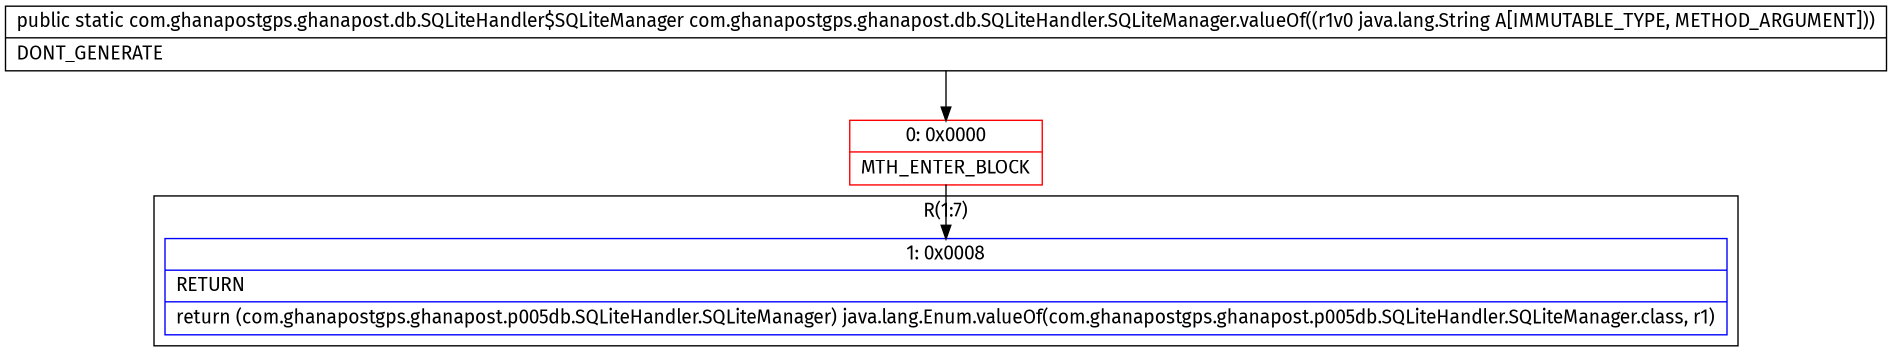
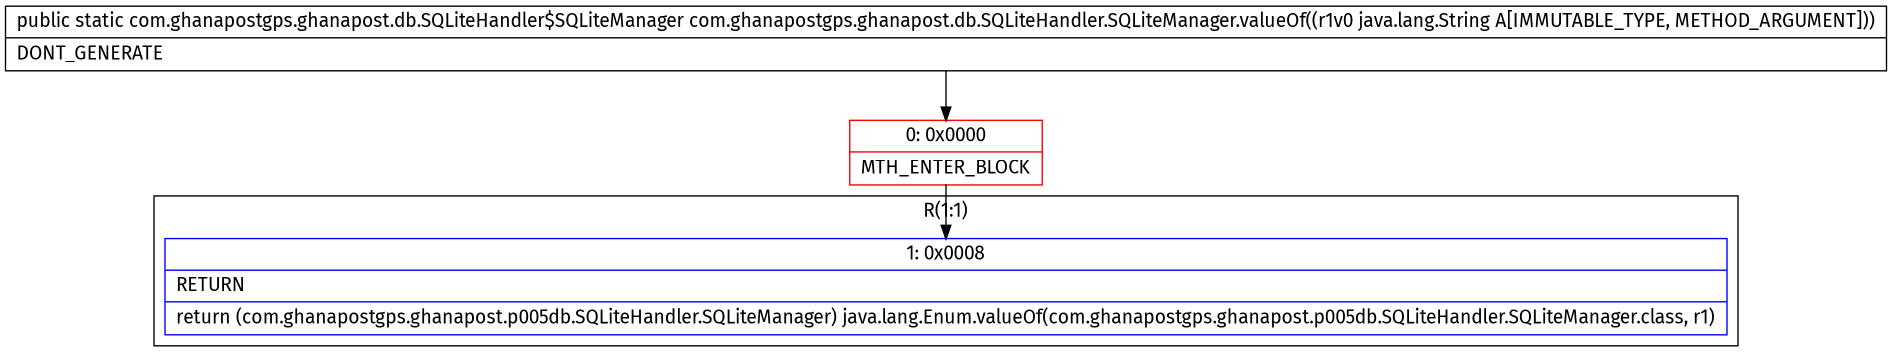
(946, 212) -> (946, 212)
